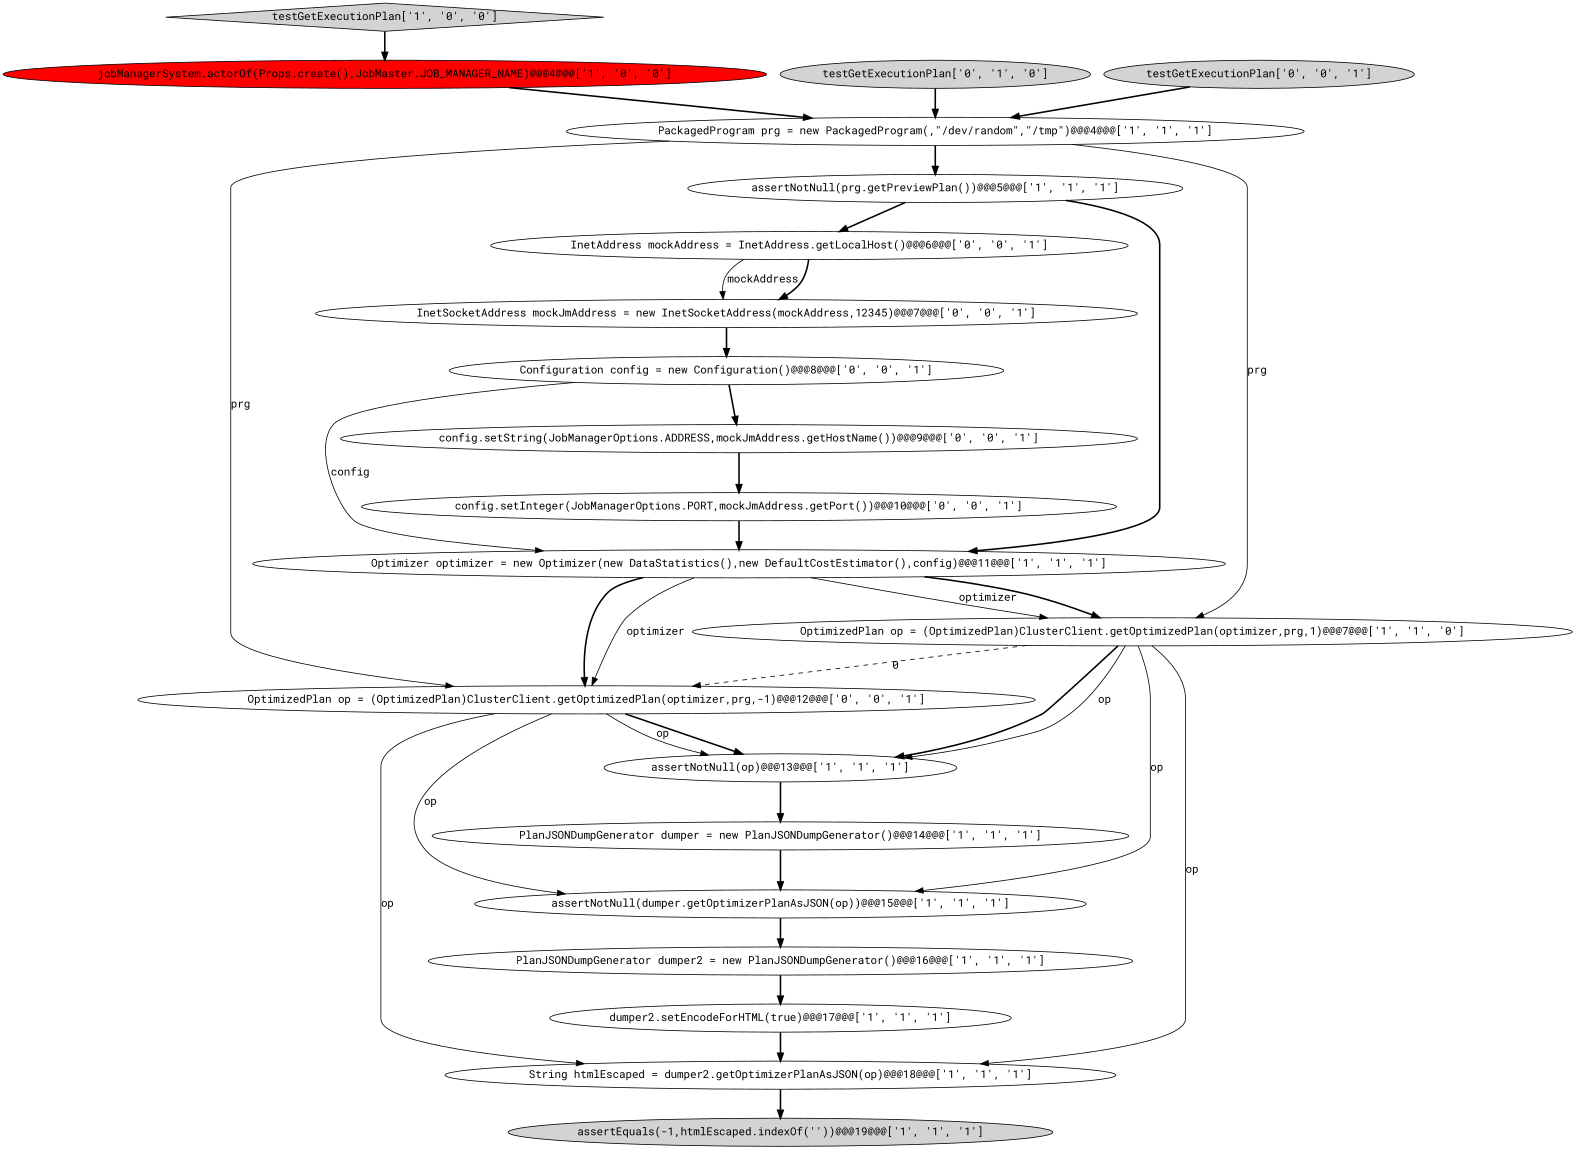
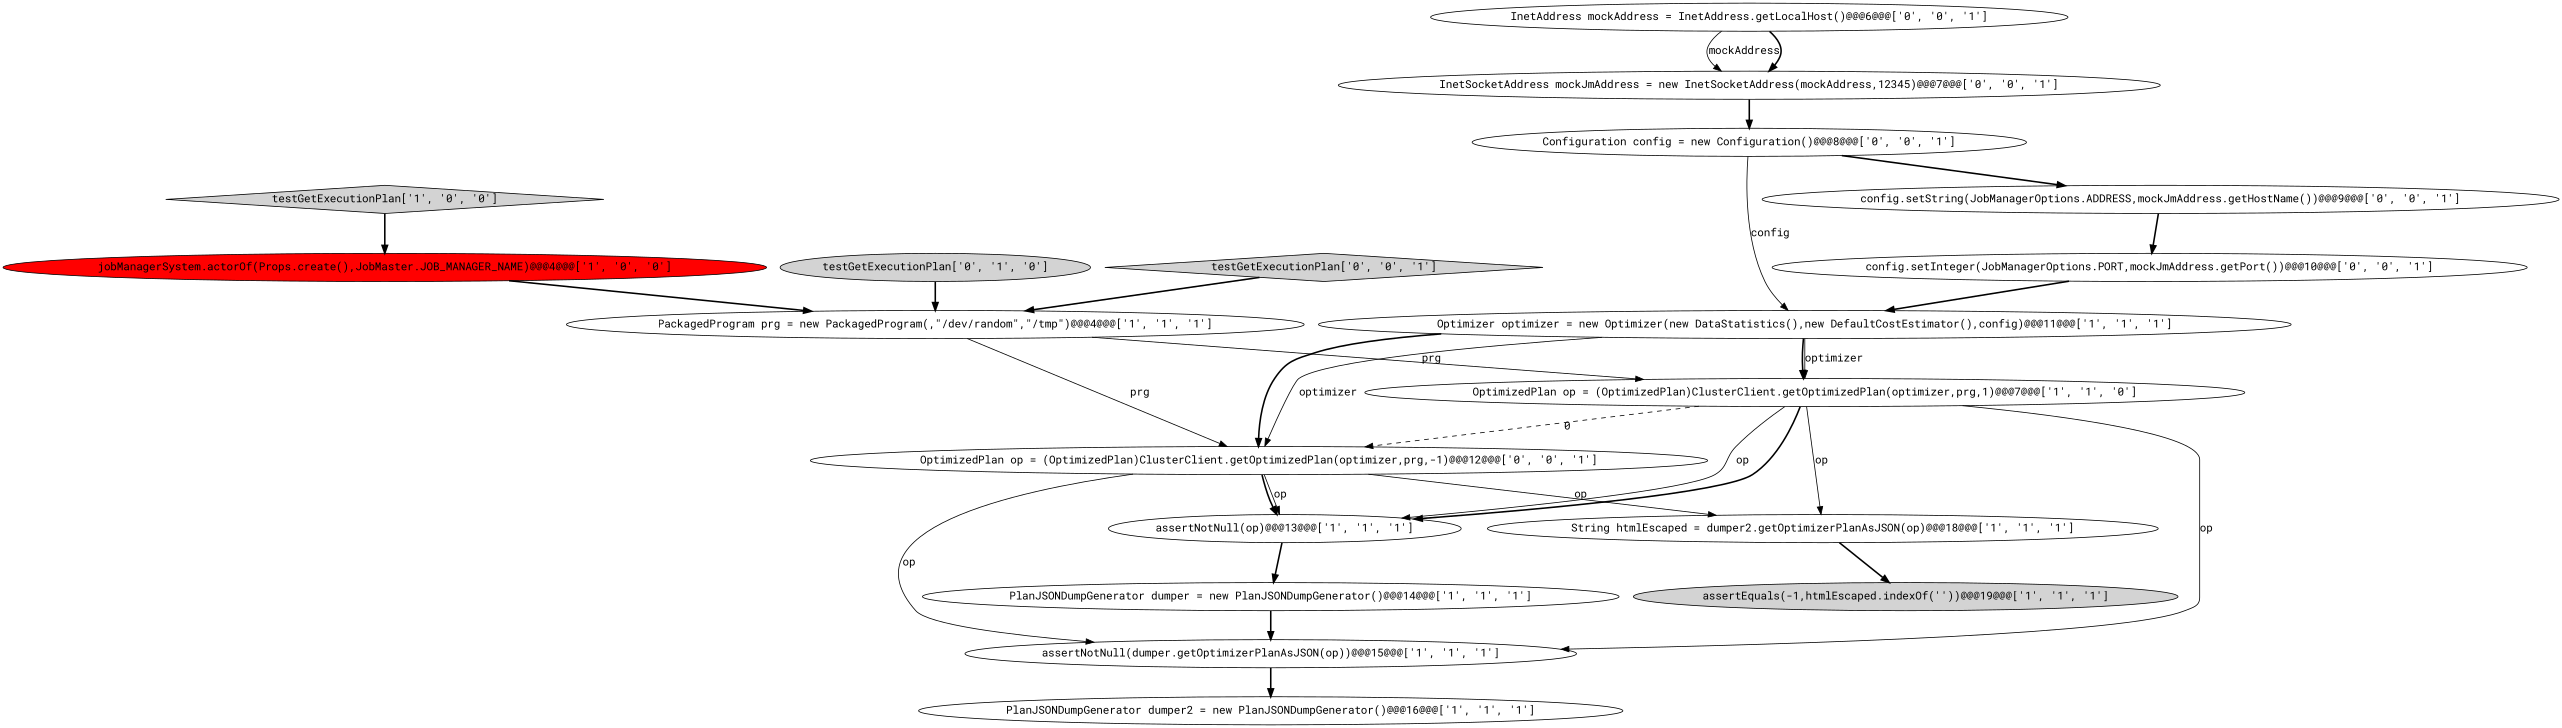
(1259, 74) -> (1324, 267)
(935, 188) -> none
(780, 1018) -> none
